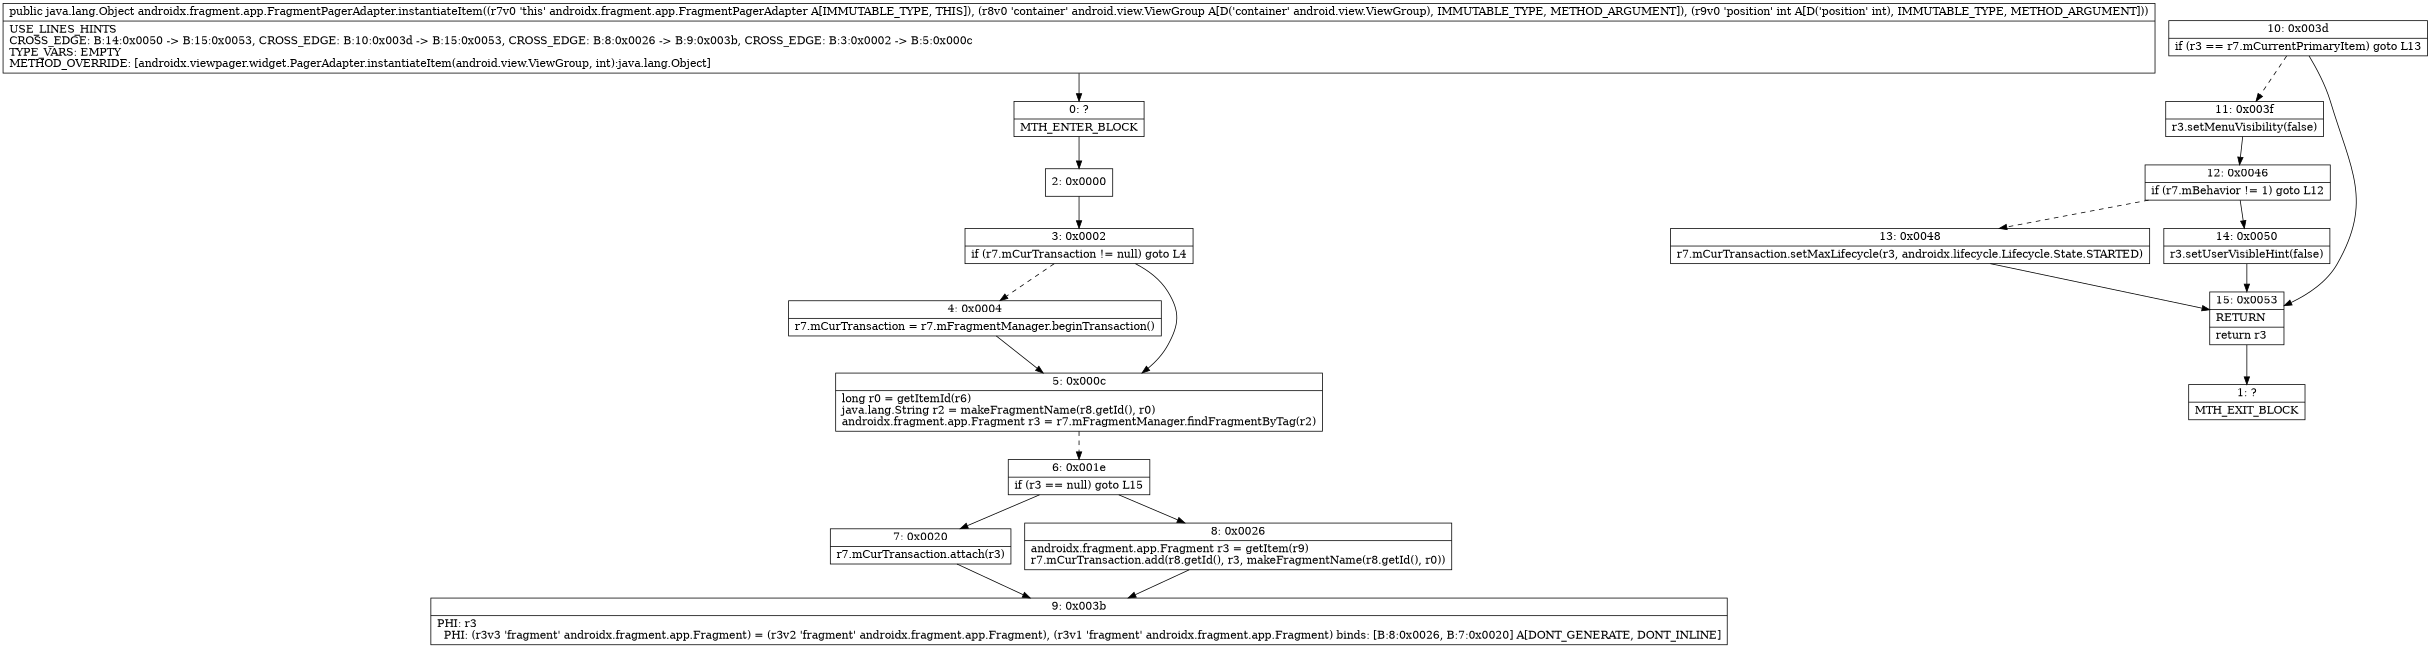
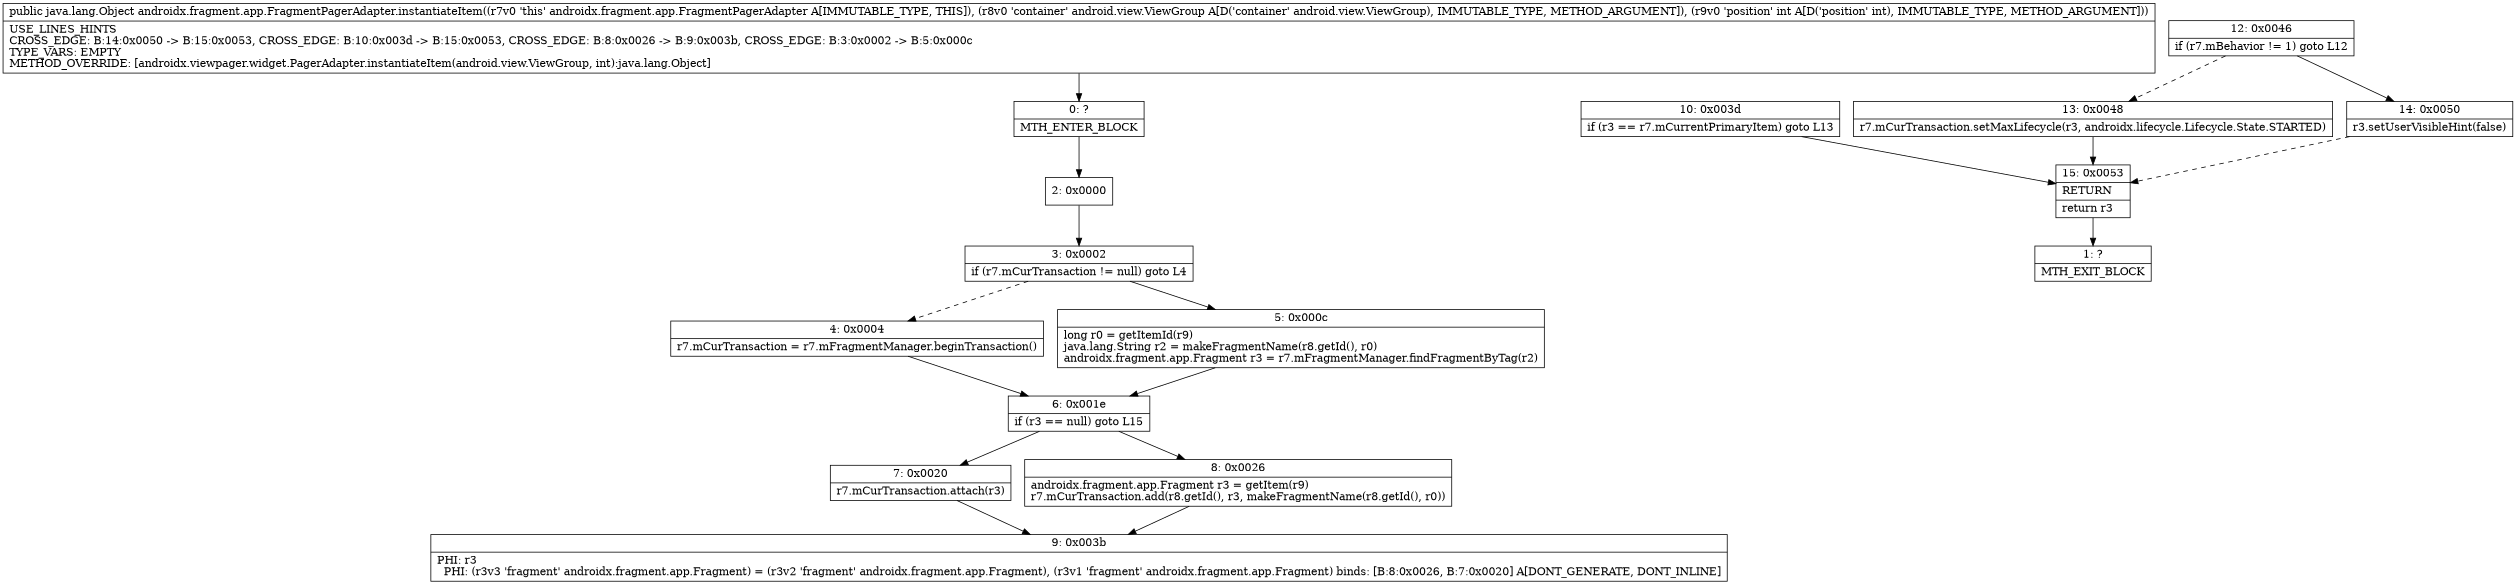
(2245, 119) -> none
(2247, 274) -> (2244, 159)
(1017, 352) -> (964, 375)
(906, 399) -> (1128, 336)
(1079, 442) -> (1176, 381)
